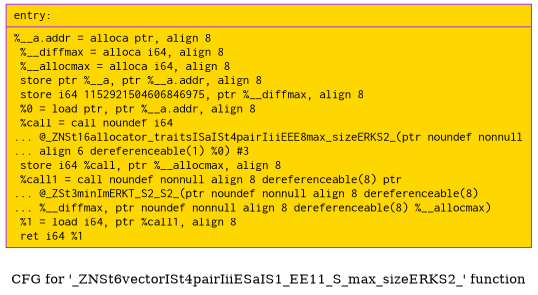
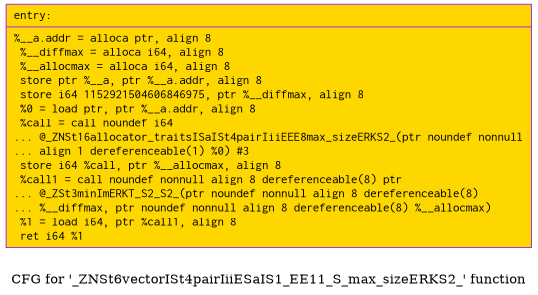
(132, 151) -> (132, 151)
